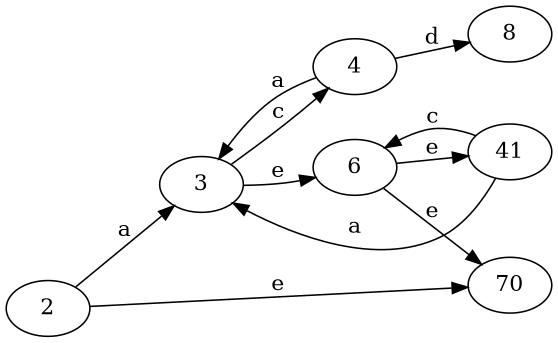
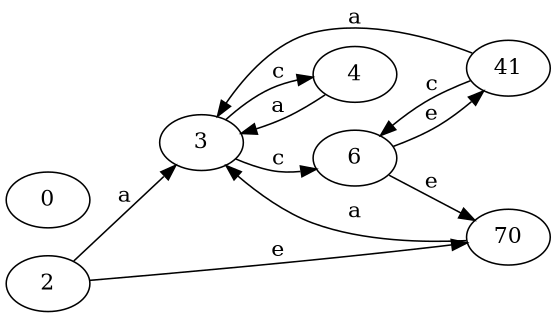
(510, 34) -> none
(278, 171) -> (278, 159)
none -> (48, 200)
none -> (345, 232)
